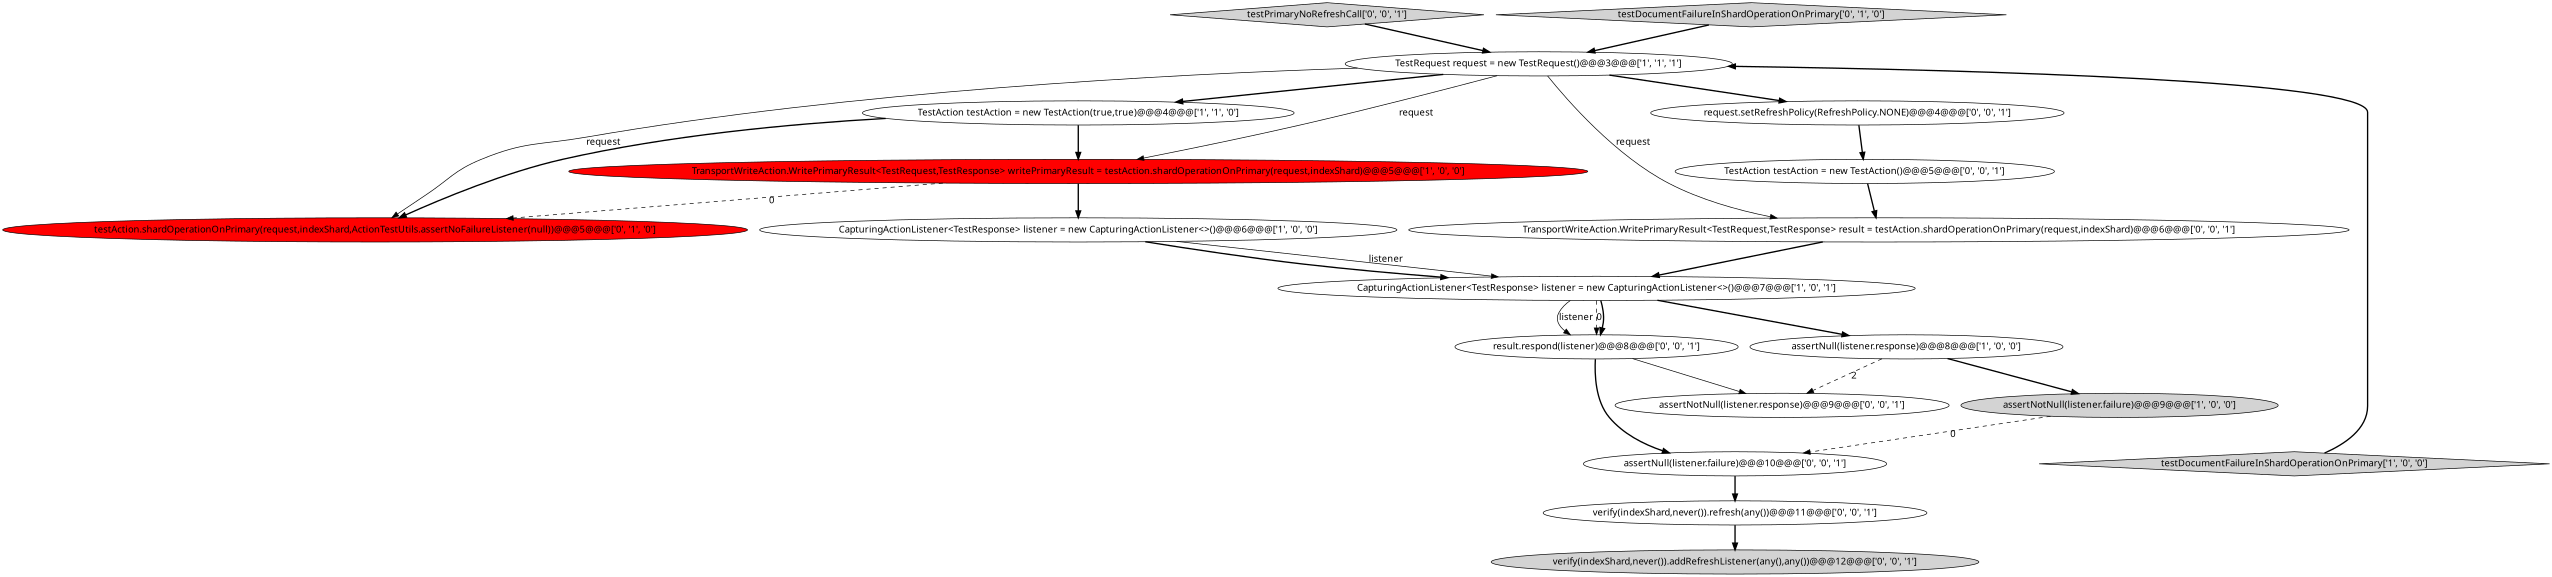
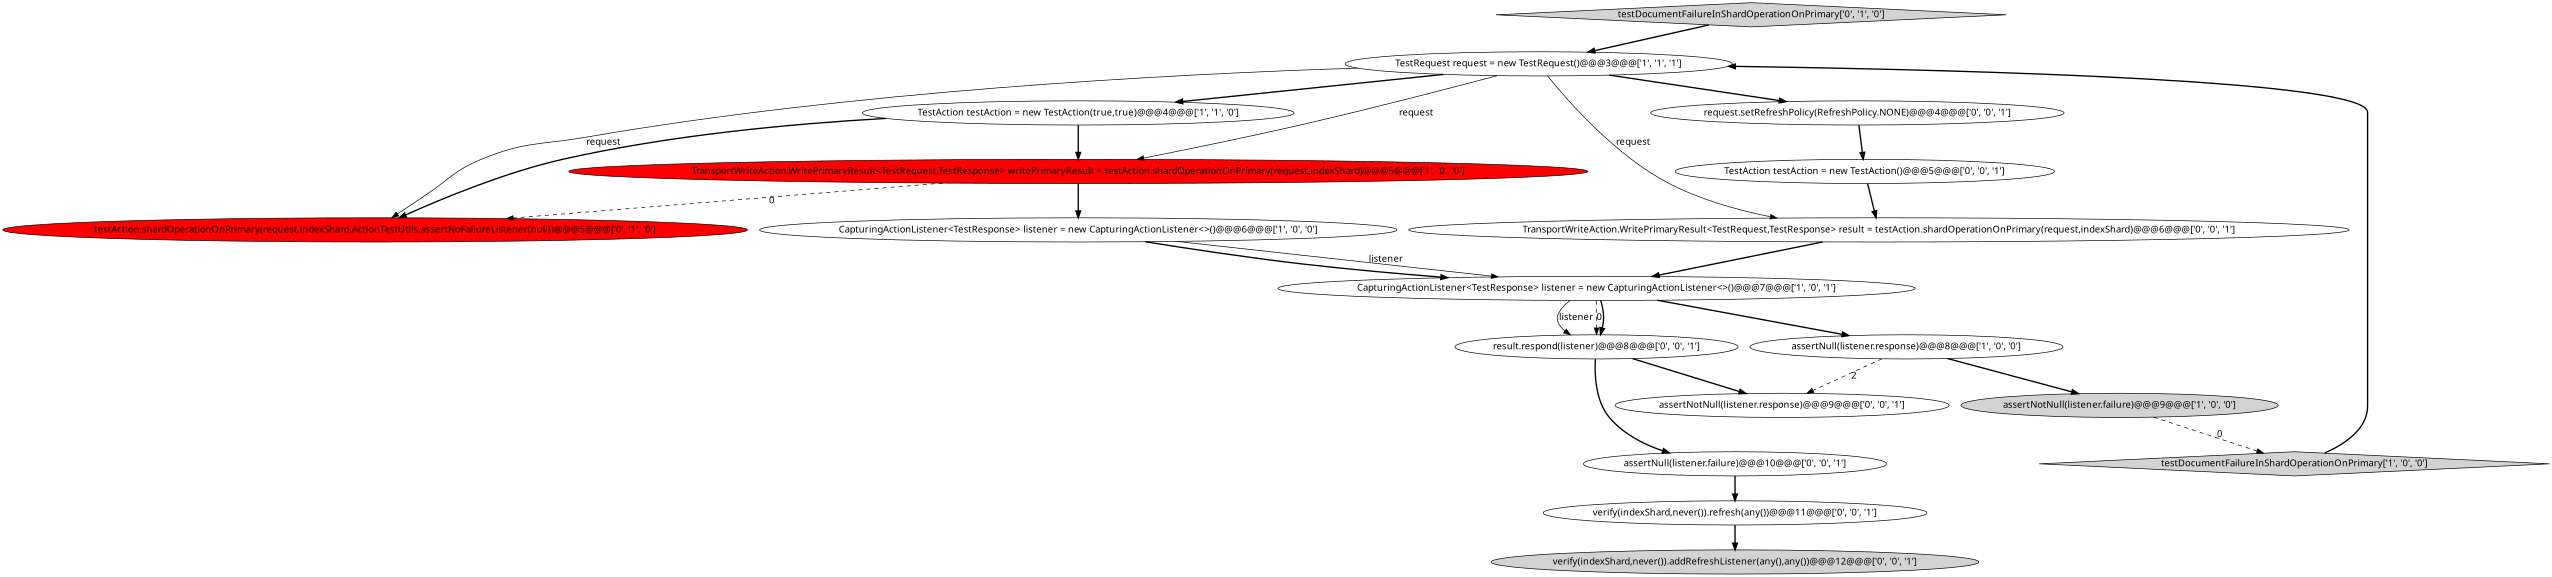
(1327, 15) -> none
(1686, 375) -> (1686, 375)
(1930, 434) -> (2205, 434)
